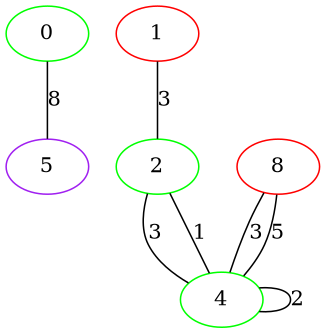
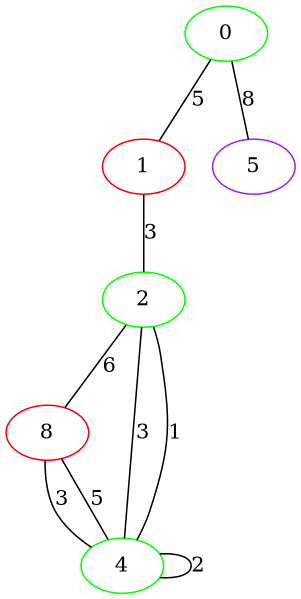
none -> (185, 100)
none -> (96, 366)
